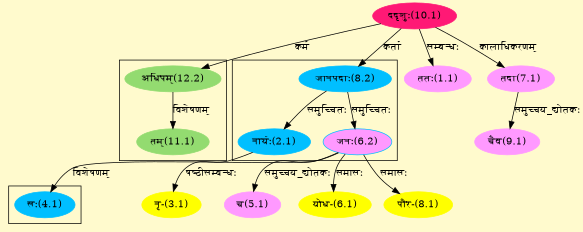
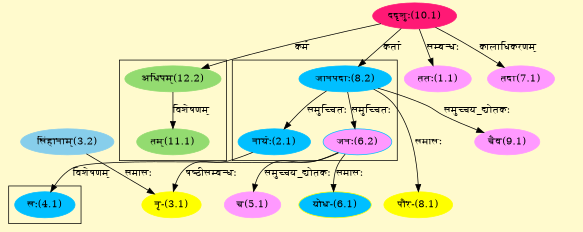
(515, 107) -> (429, 106)
none -> (67, 142)
(376, 174) -> (408, 130)
(335, 205) -> (335, 205)
